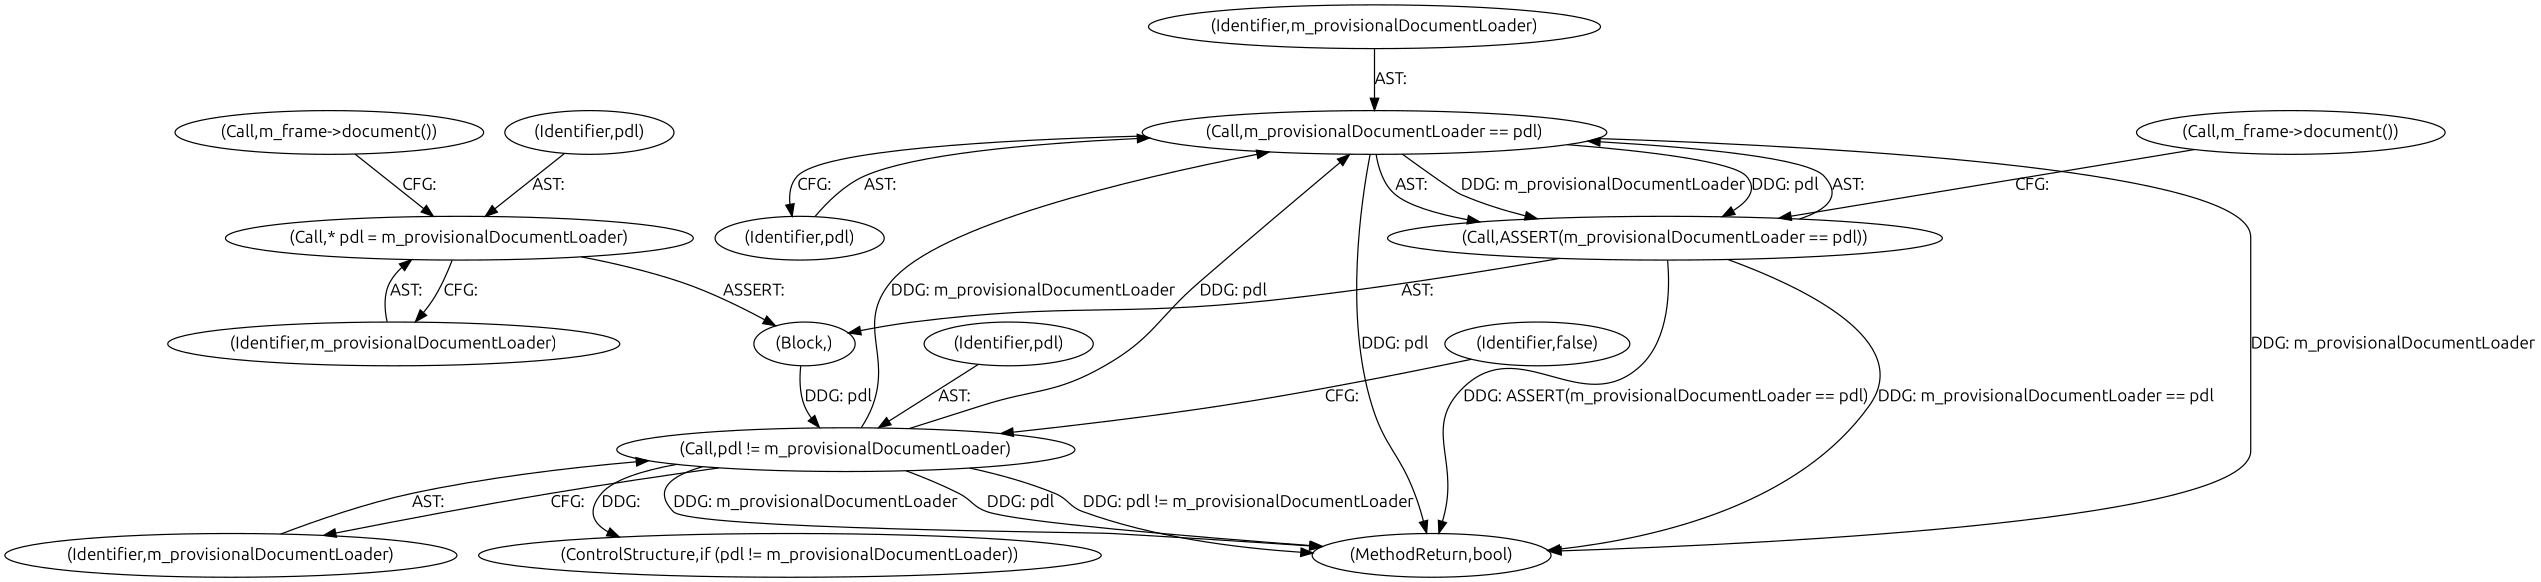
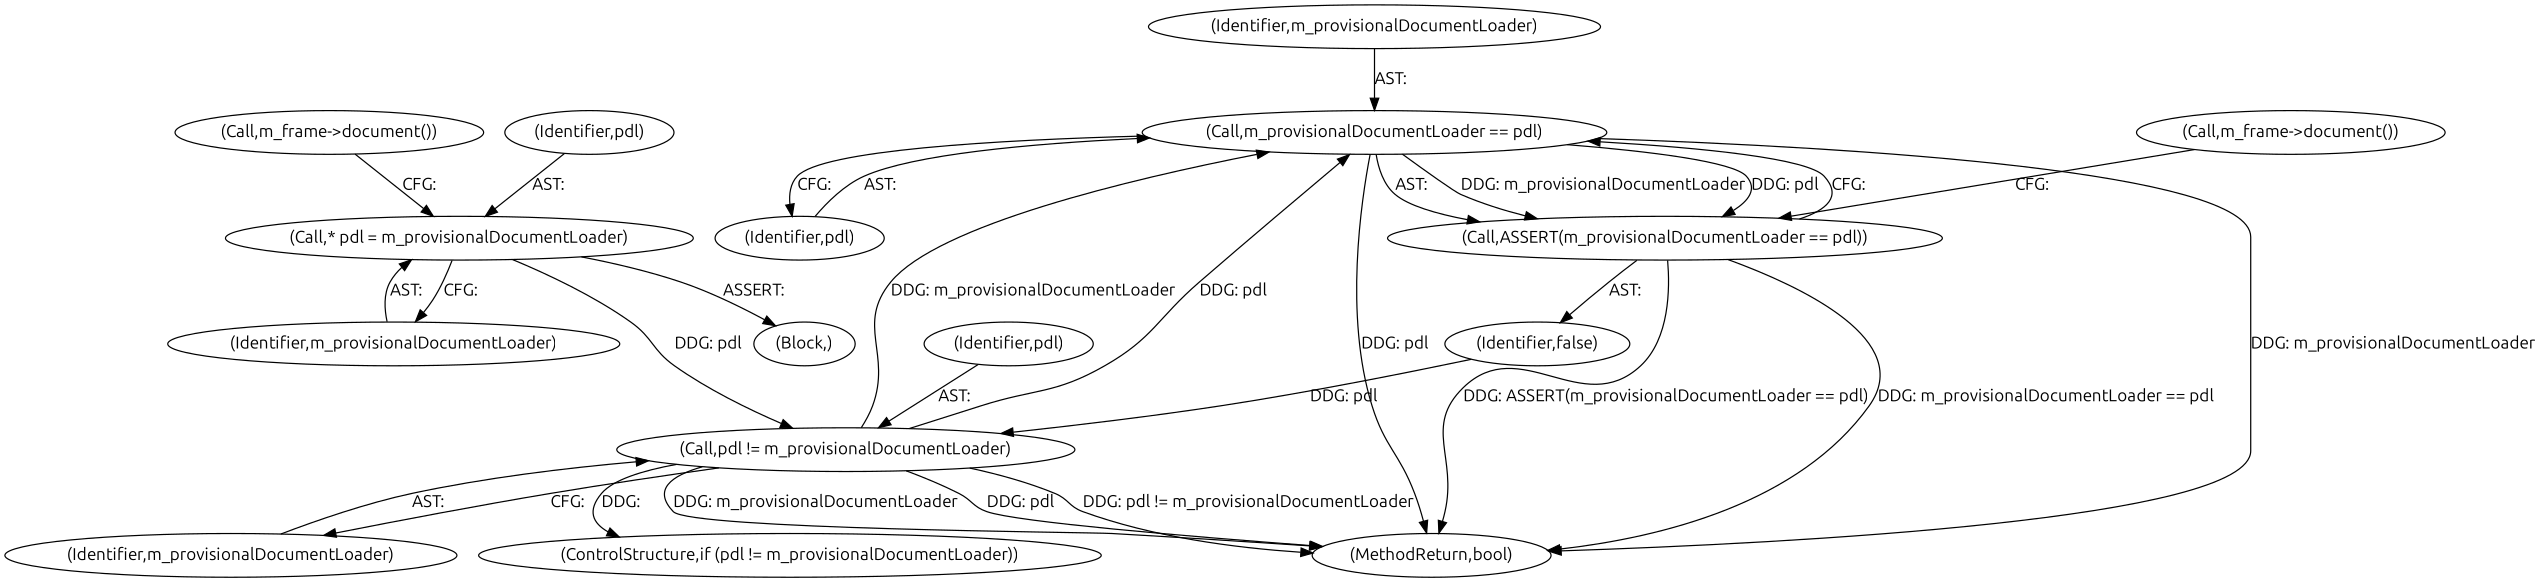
(1851, 185) -> (1851, 185)
(1211, 306) -> (1603, 287)
(801, 393) -> (649, 339)
(1344, 397) -> (1344, 397)
